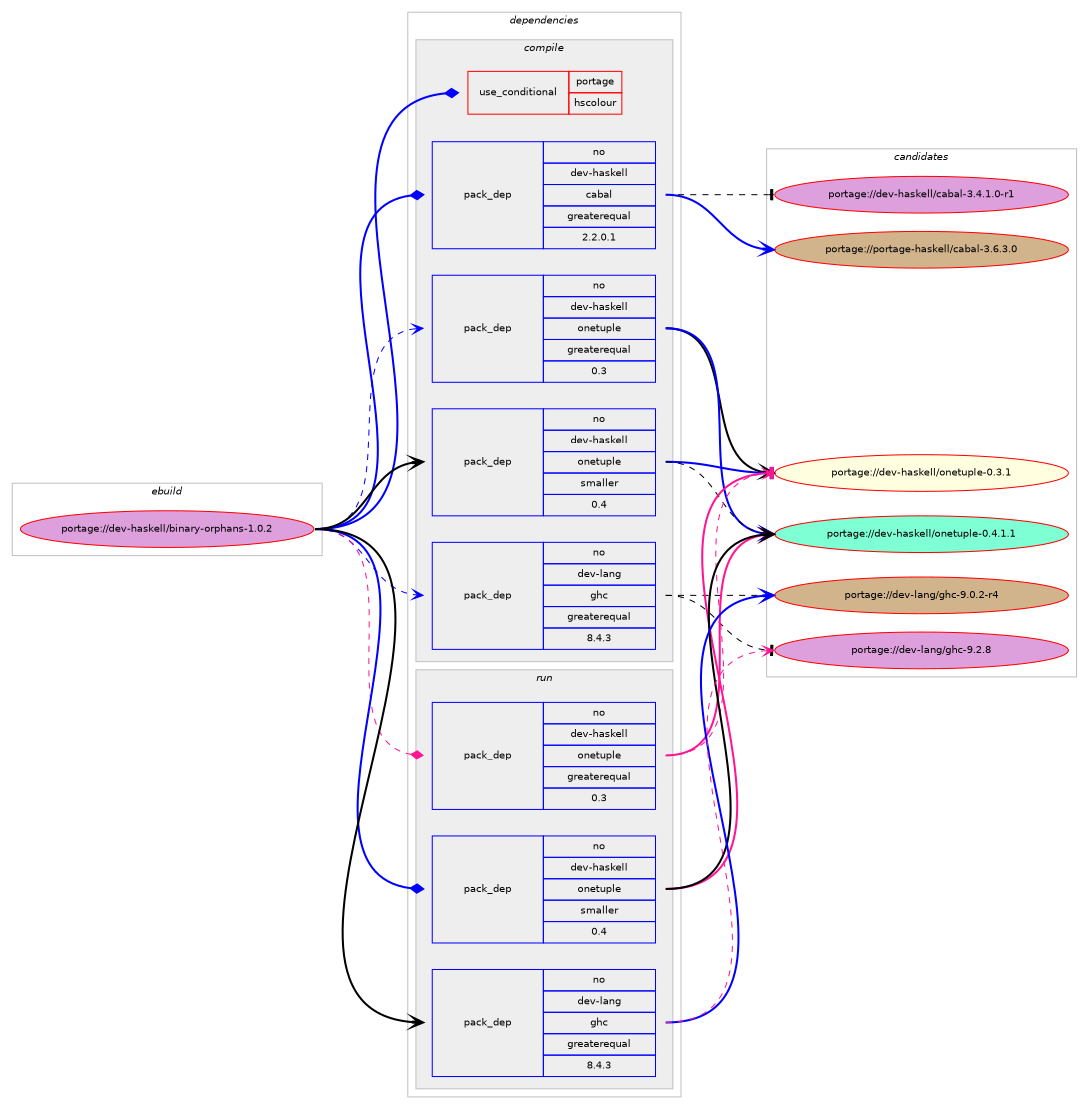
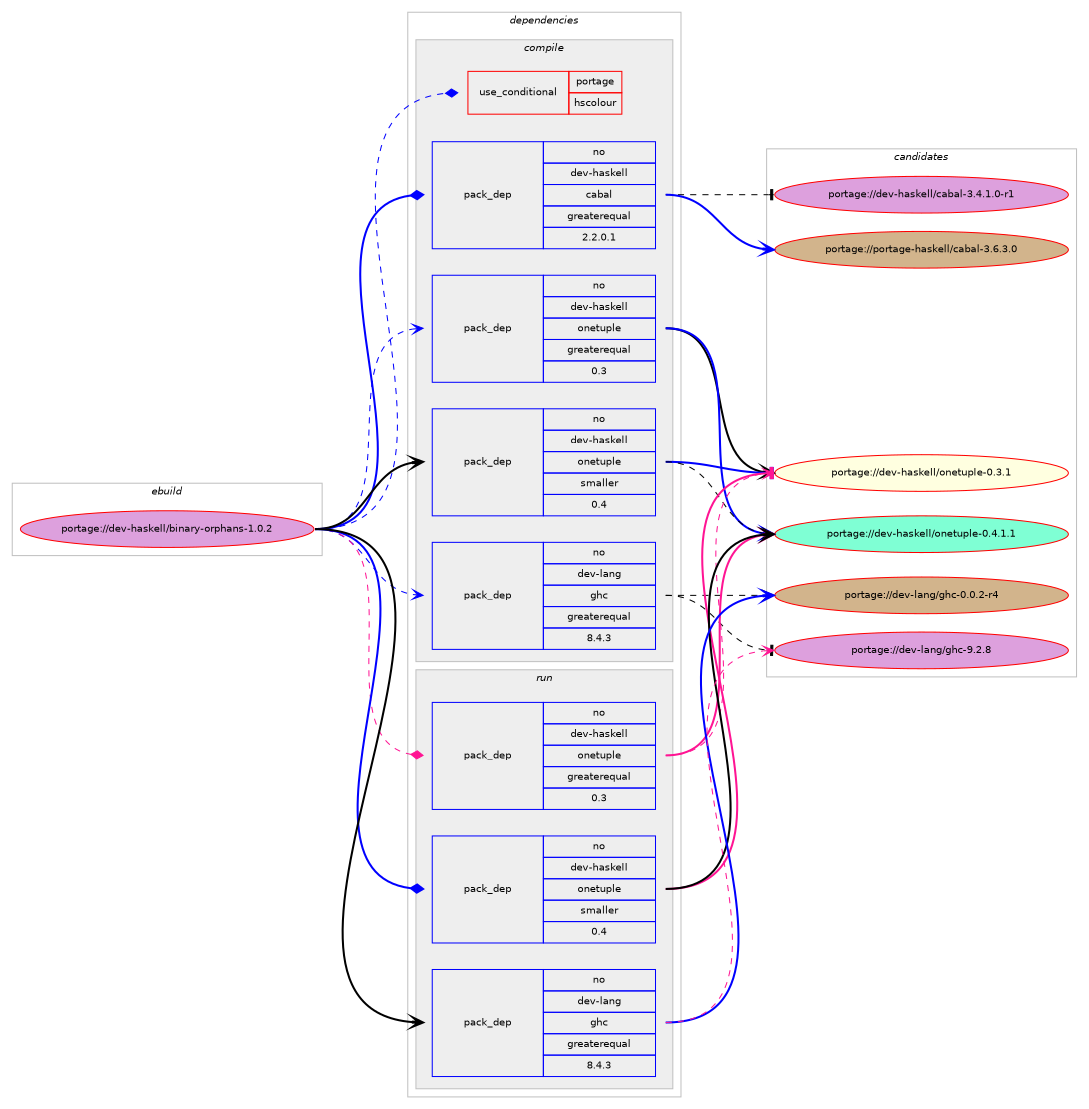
(387, 317) -> (387, 317)
(922, 595) -> (922, 595)
